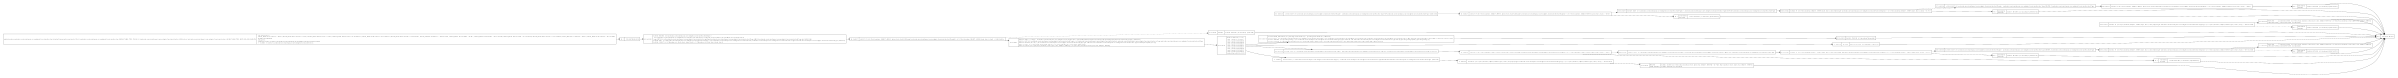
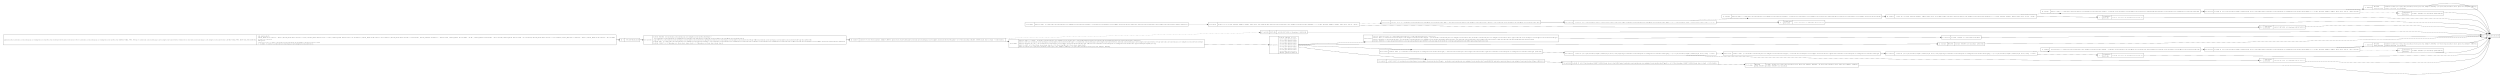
none -> (2121, 11)
